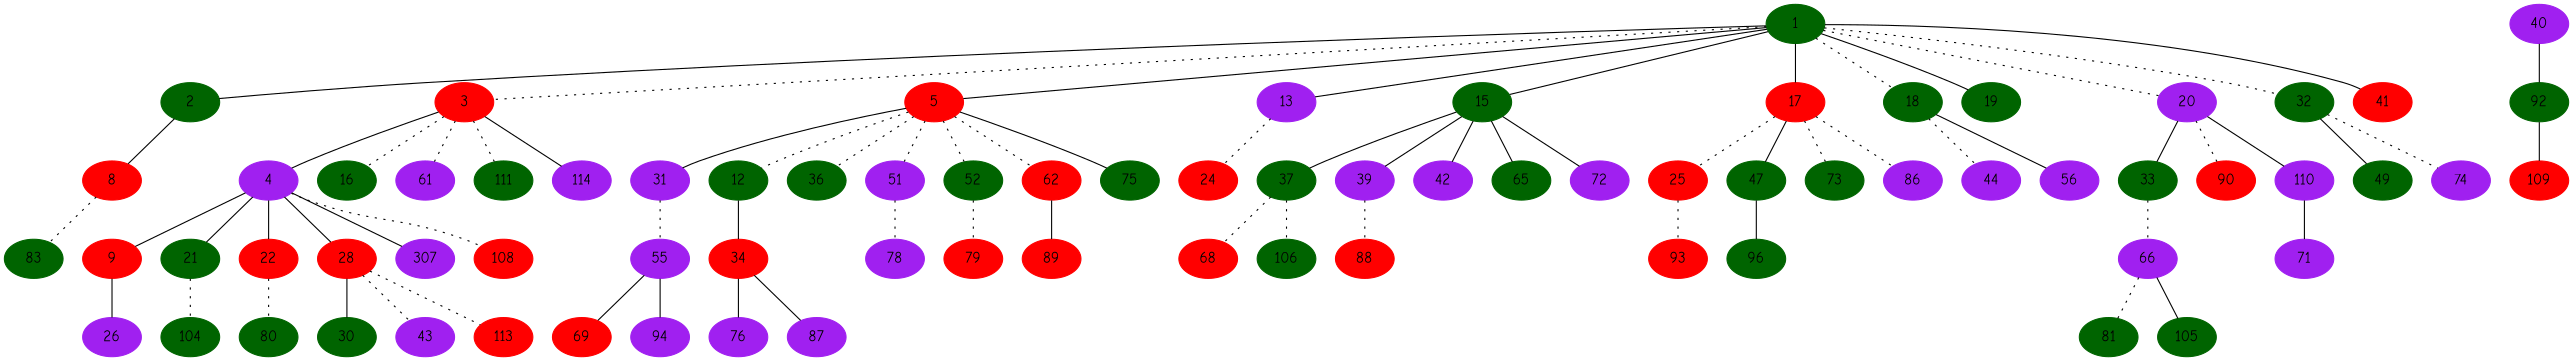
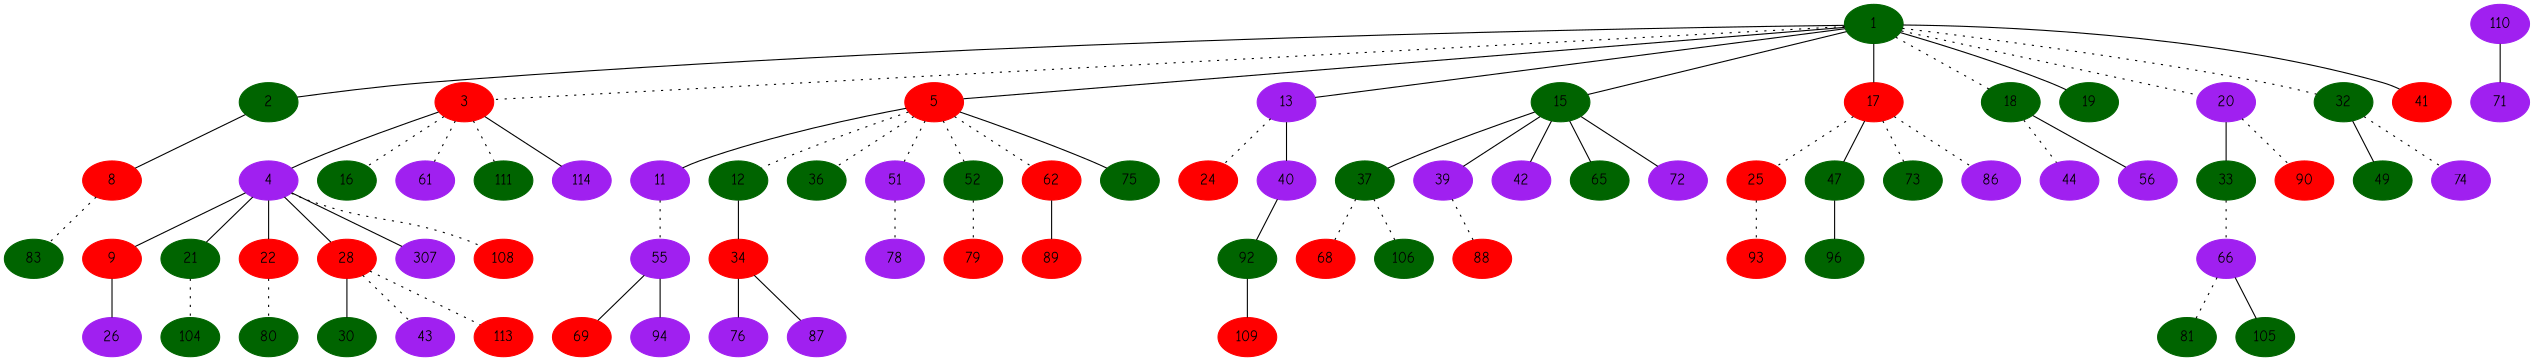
none -> (1287, 141)
(2246, 141) -> none
(660, 181) -> (660, 181)
